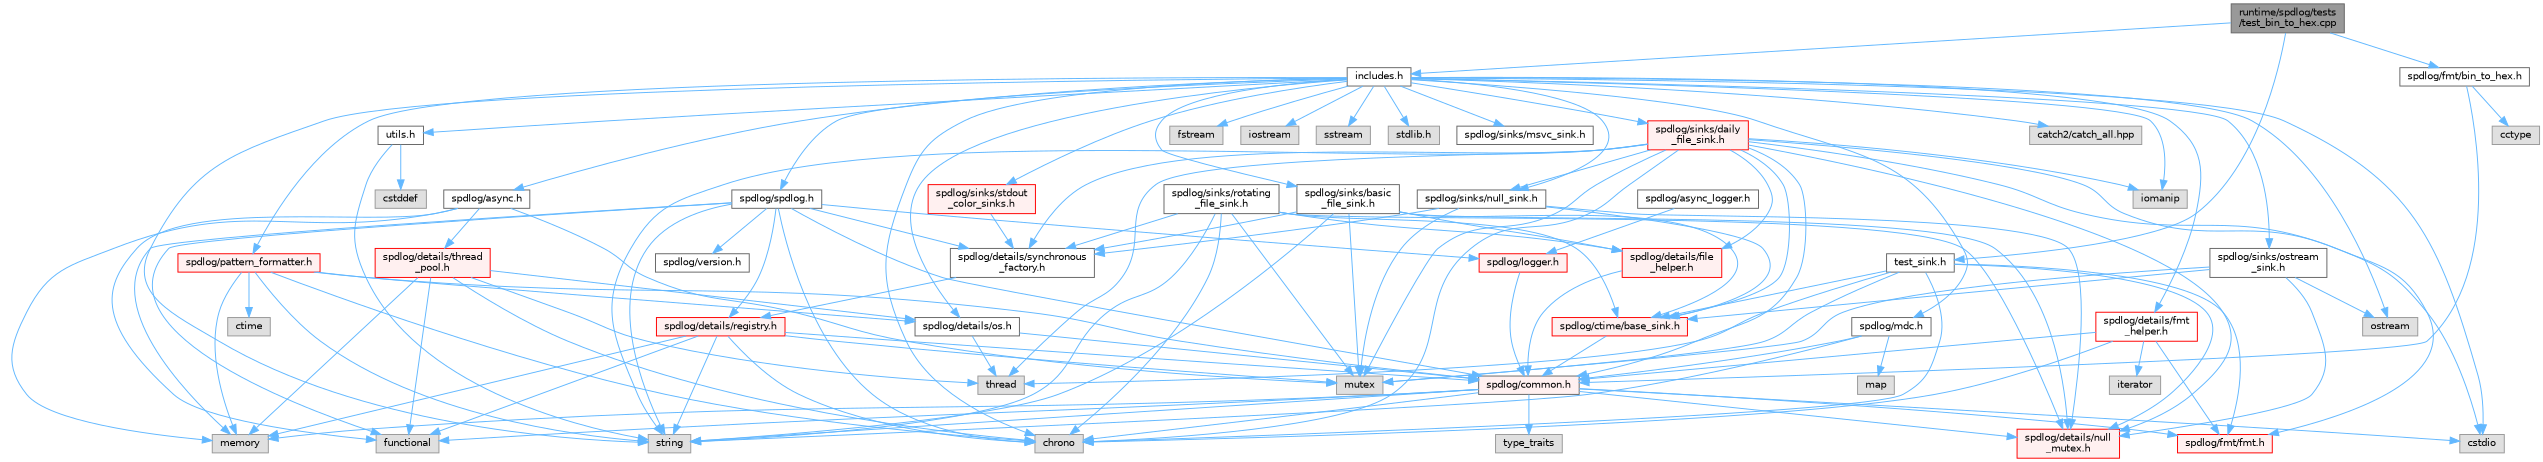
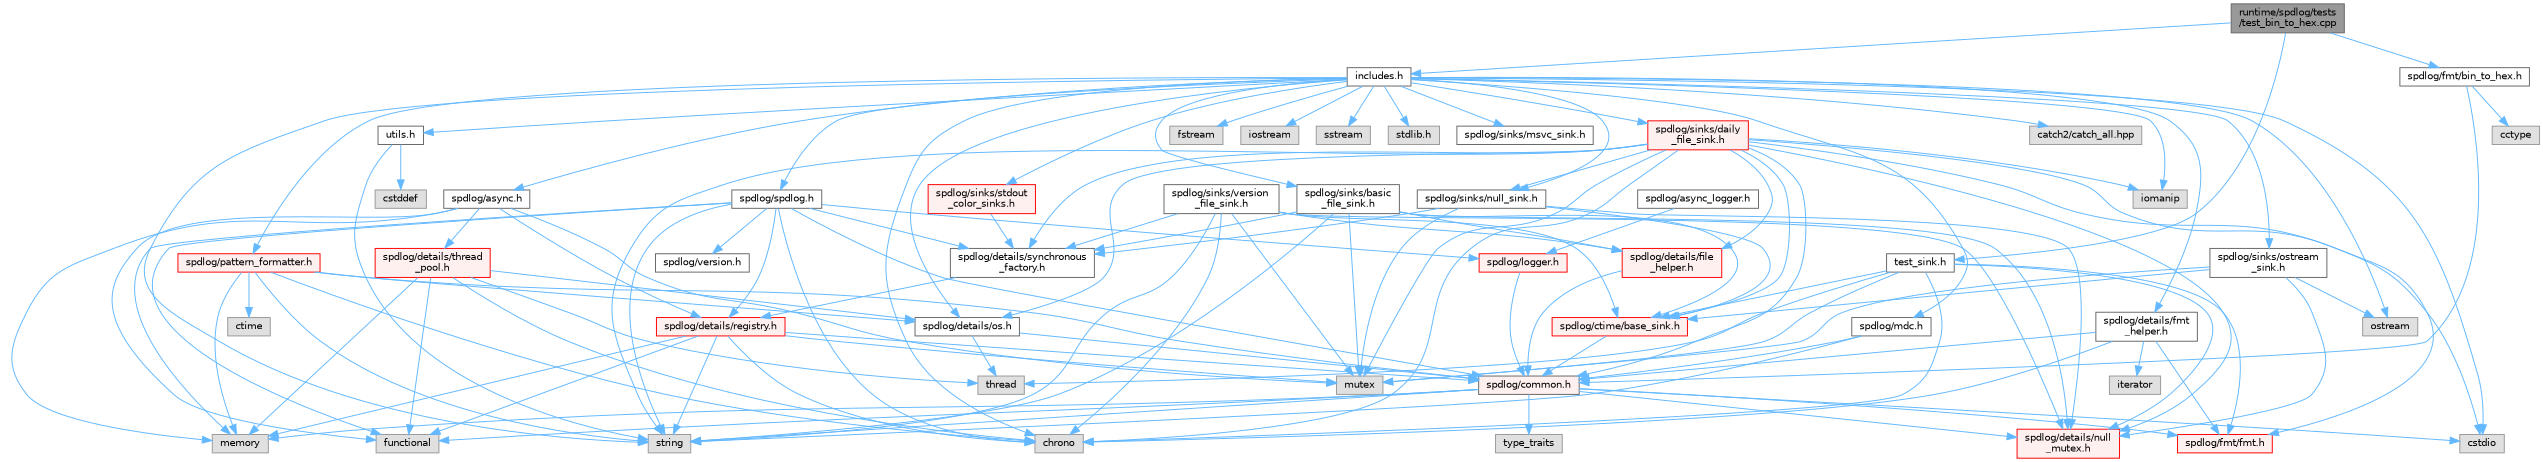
(1280, 164) -> (1284, 159)
(1221, 199) -> (1221, 199)
none -> (593, 266)
(2147, 327) -> (2147, 327)
(1876, 385) -> none
(1228, 423) -> none
